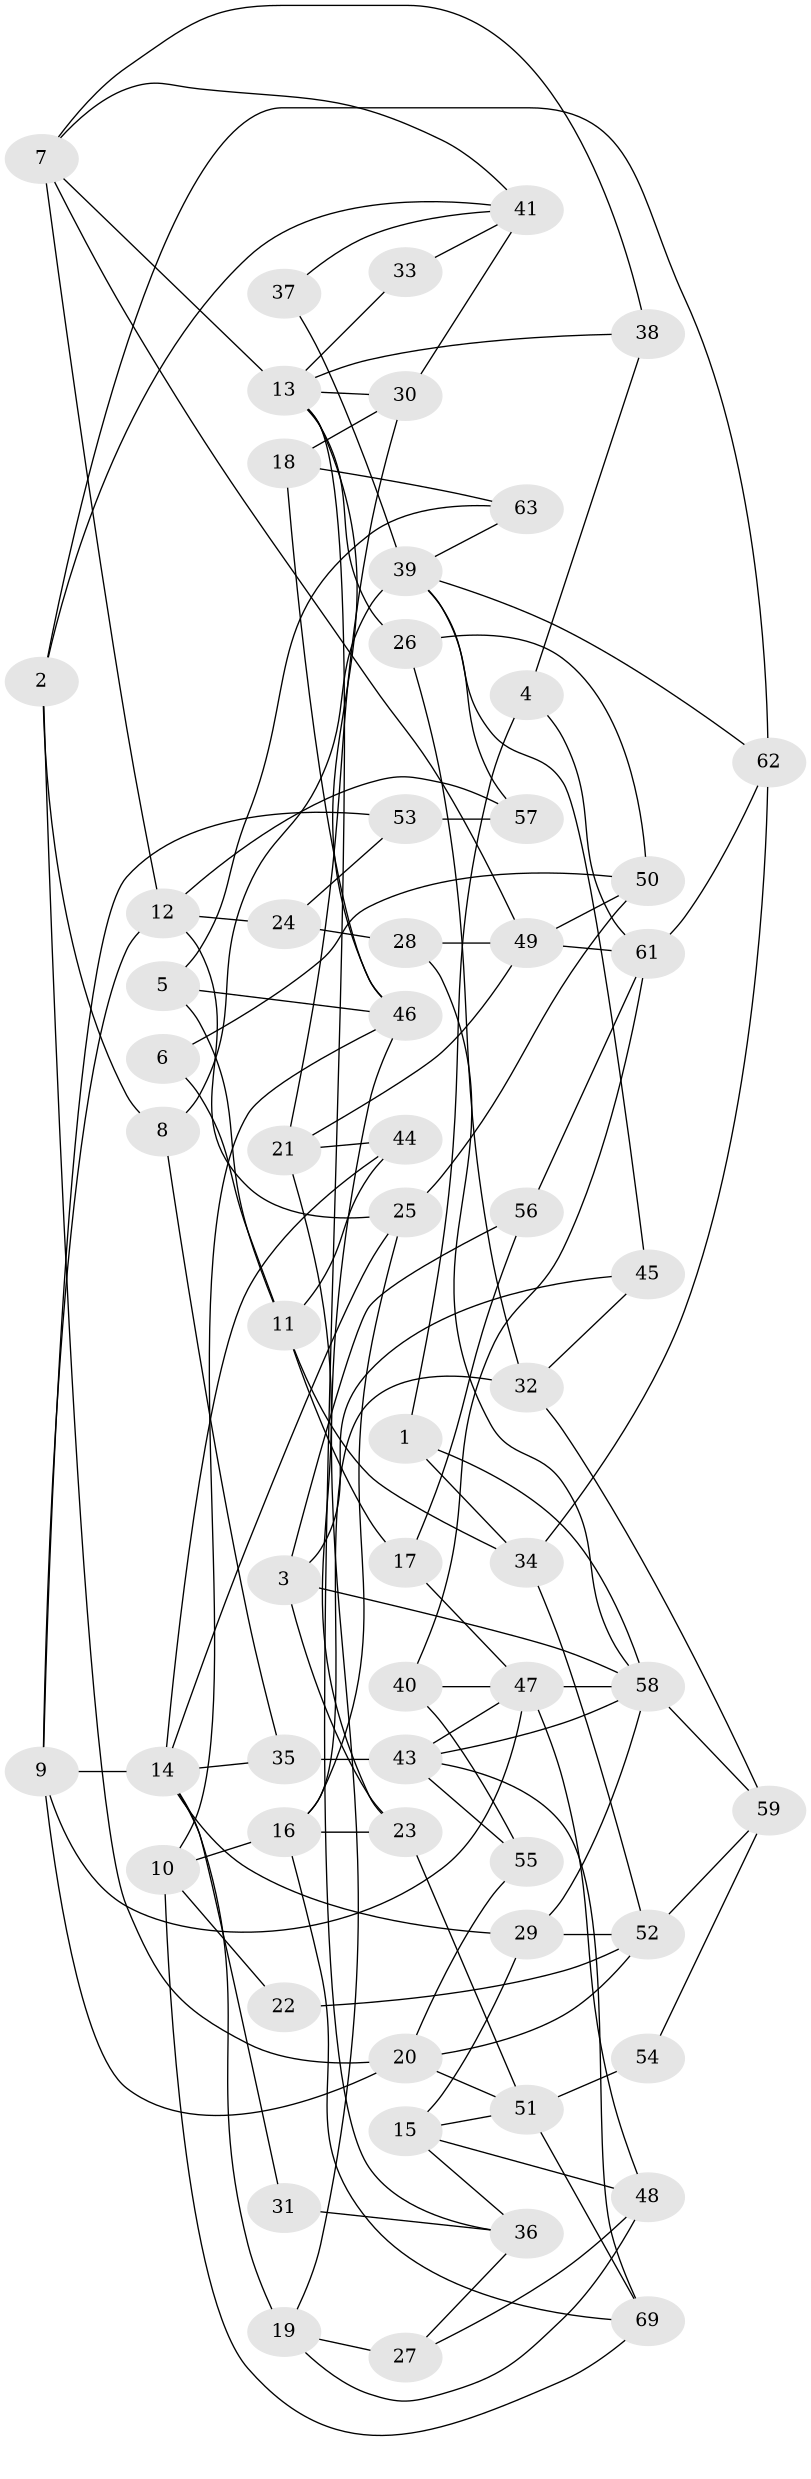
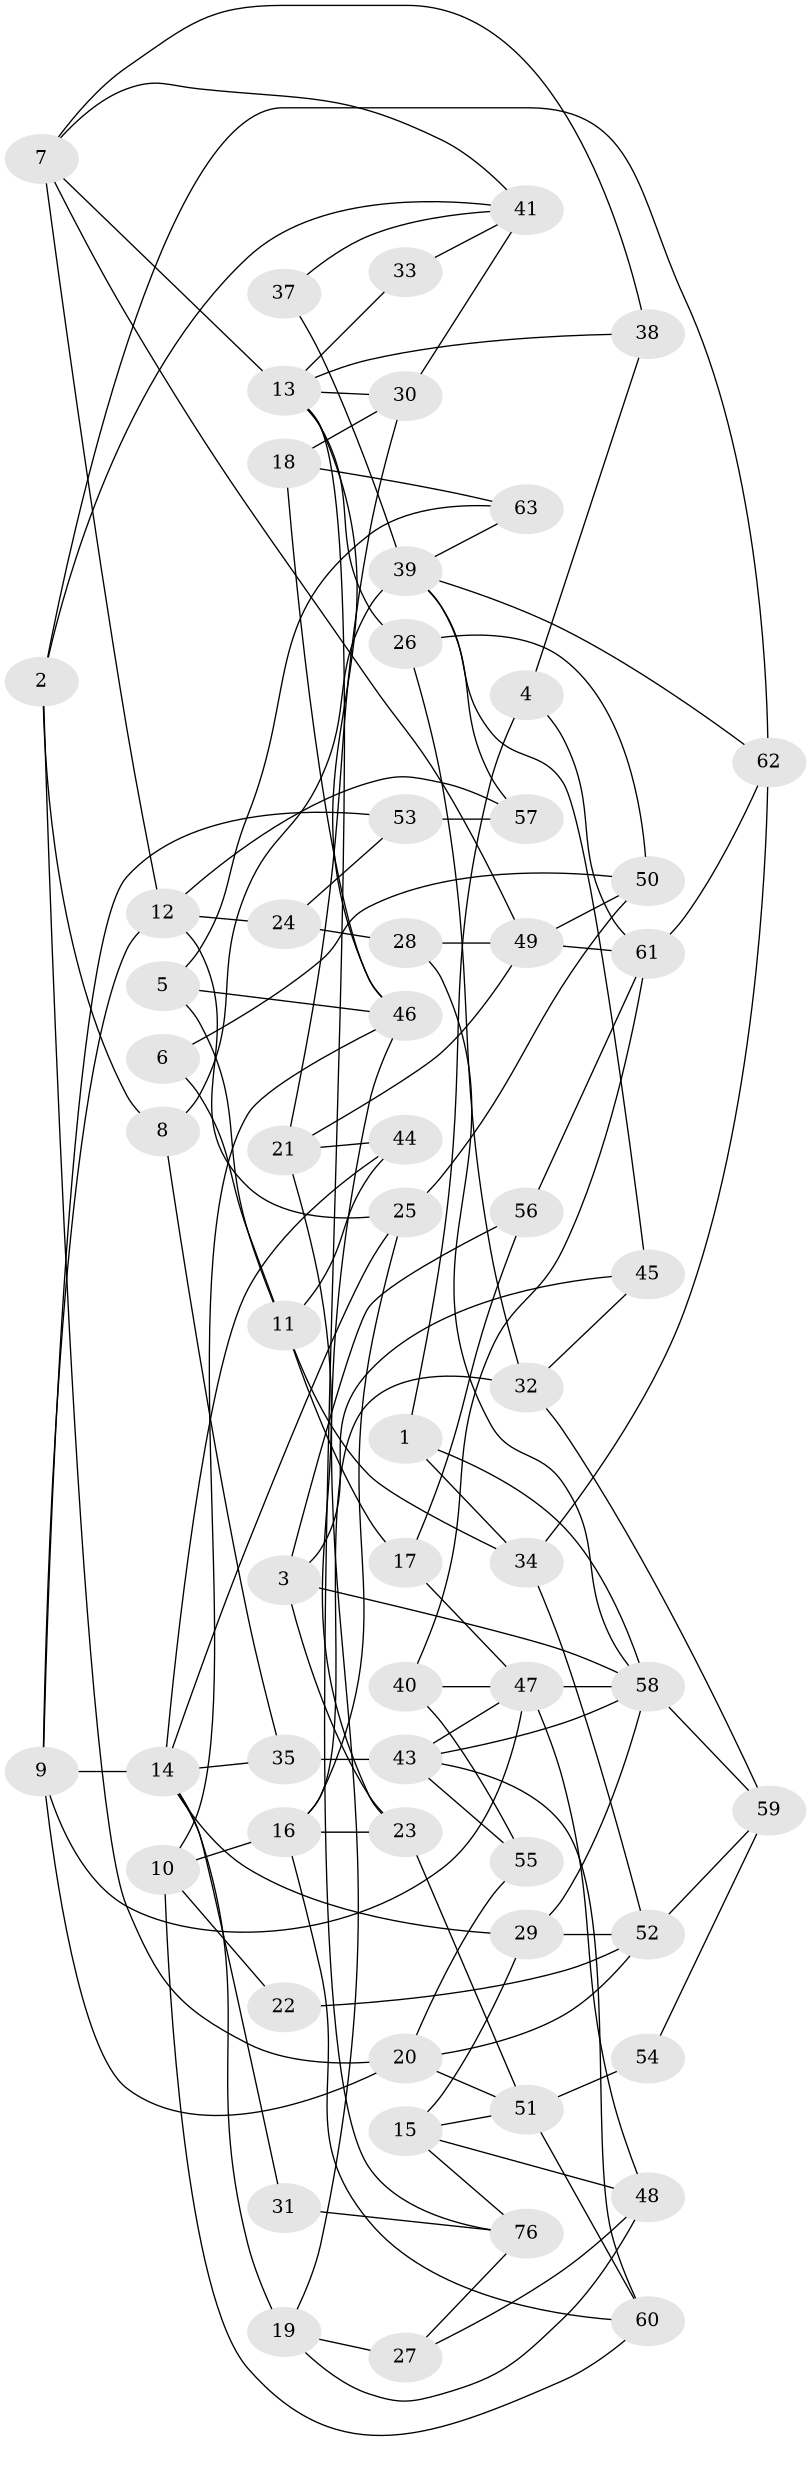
(527, 2234) -> (527, 2234)
(648, 2321) -> (648, 2321)
